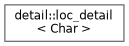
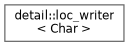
(64, 23) -> (64, 23)
